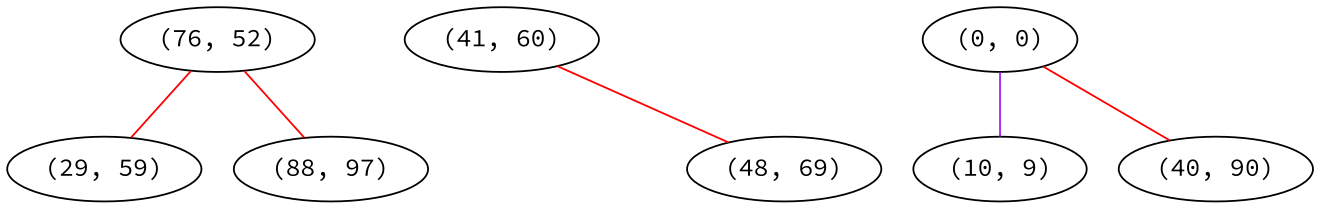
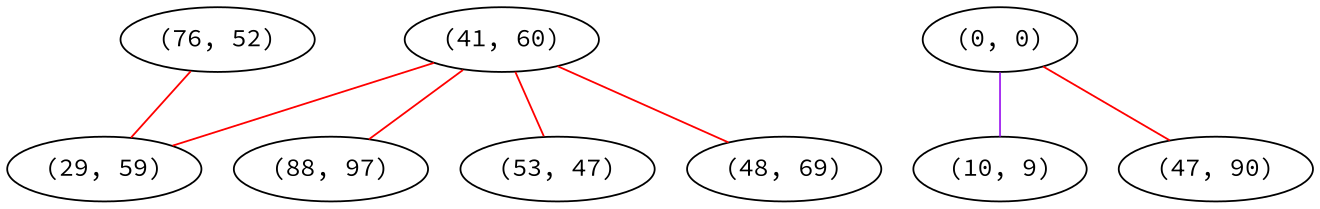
(274, 104) -> (416, 105)
none -> (303, 104)
none -> (558, 169)
(1216, 169) -> (1216, 169)
